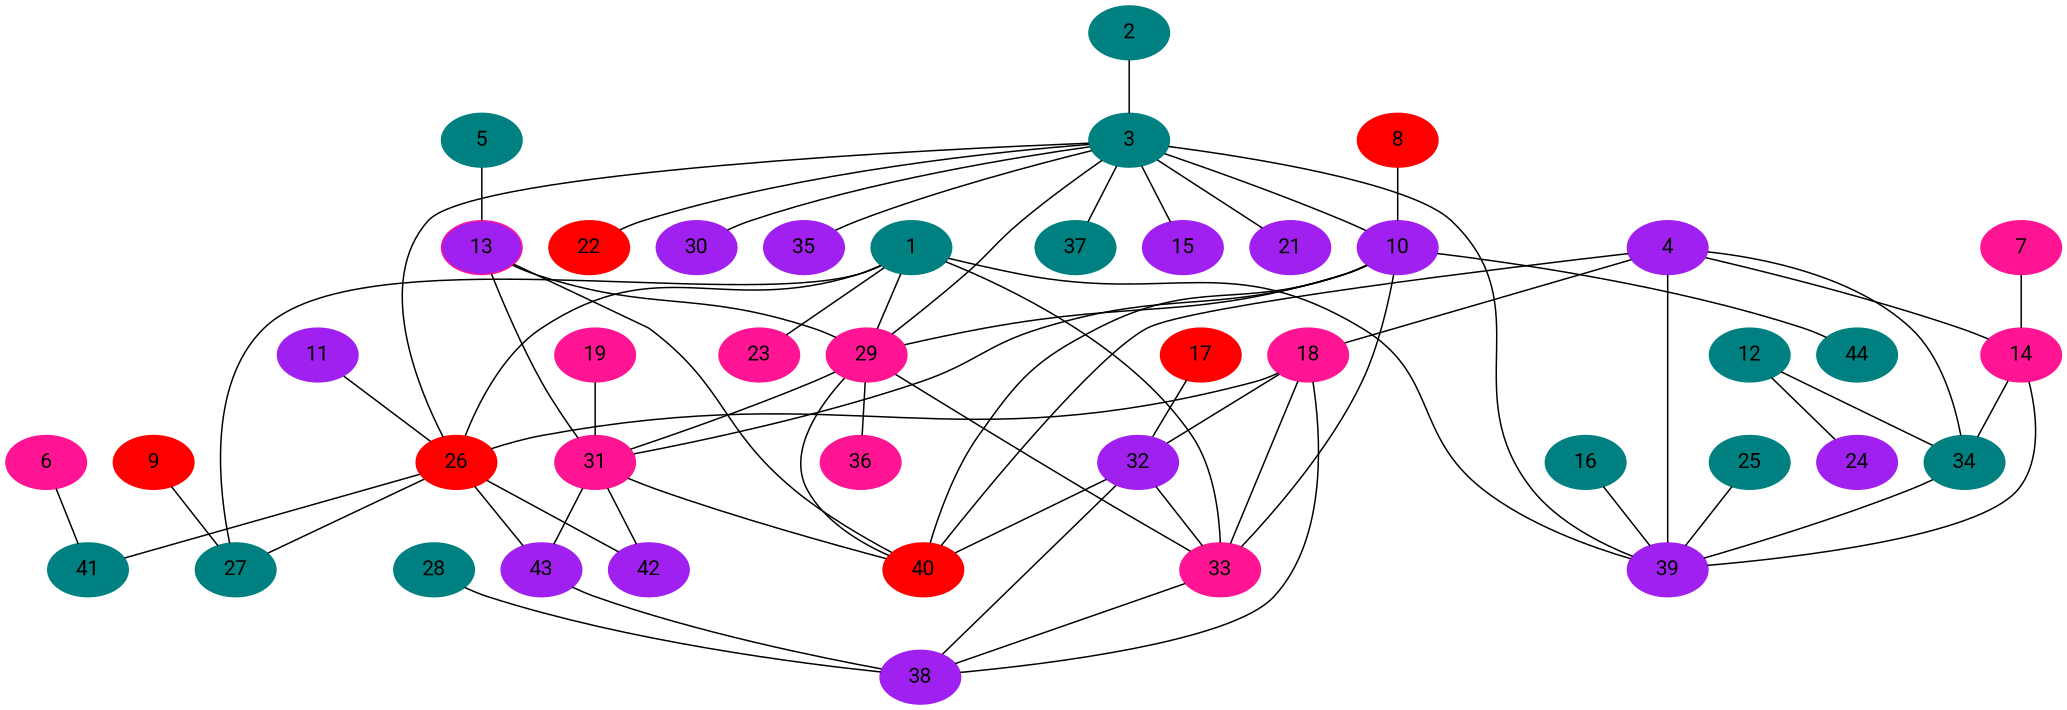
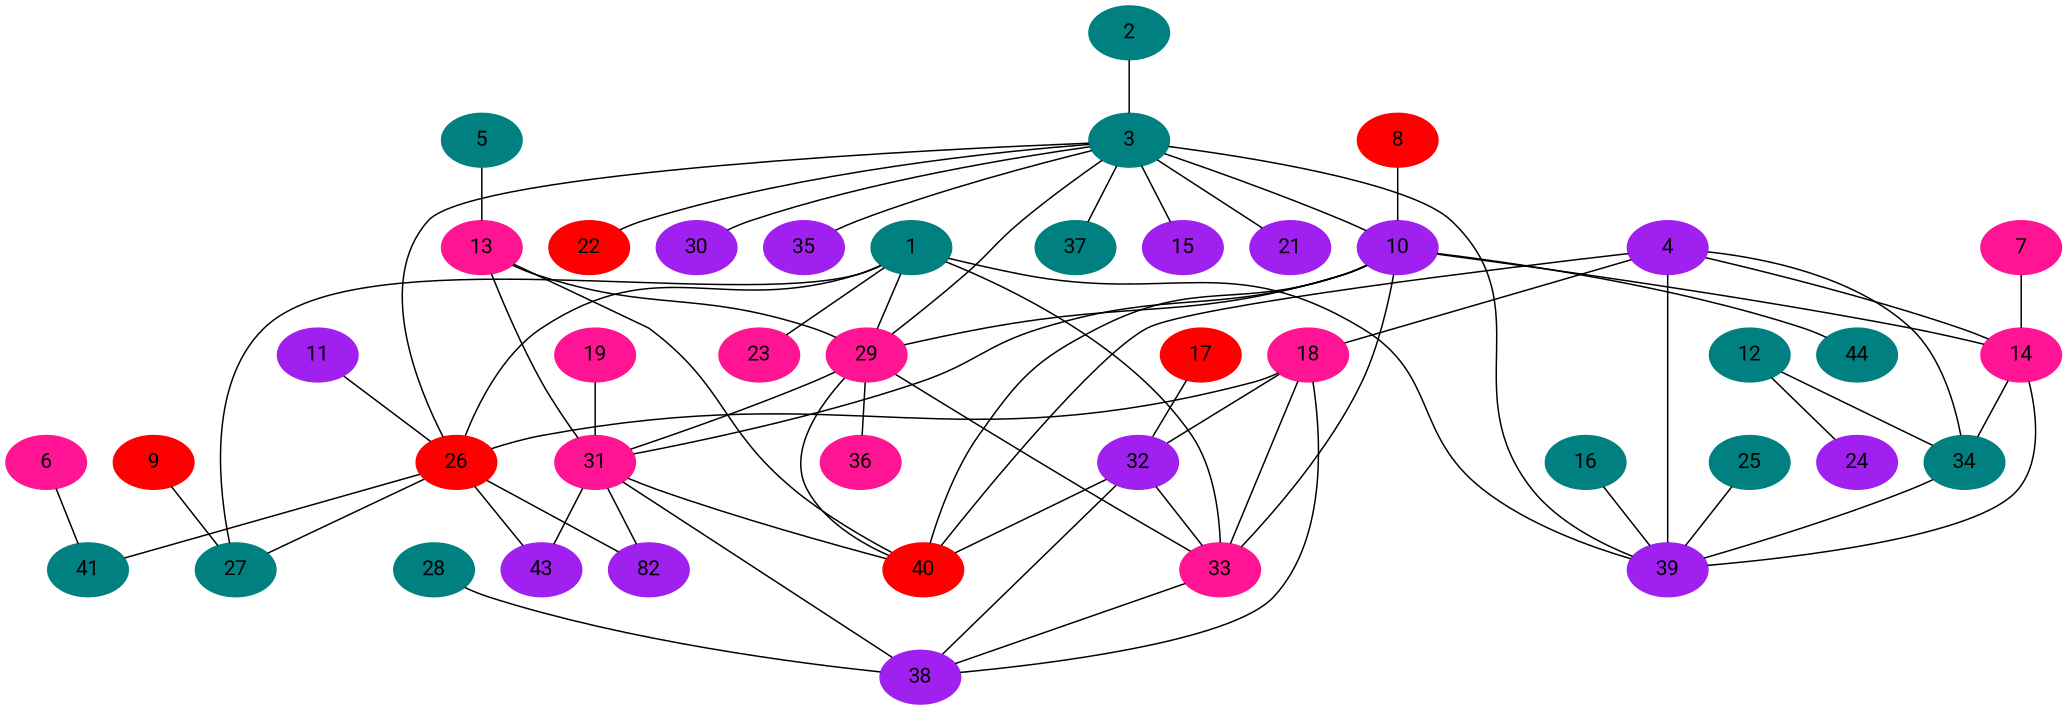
(482, 248) -> (482, 248)
none -> (1725, 296)
(649, 570) -> (649, 570)
(725, 635) -> (758, 570)
